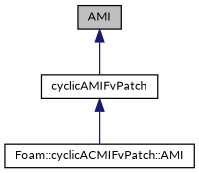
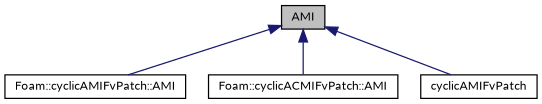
none -> (95, 87)
(100, 128) -> (303, 58)
